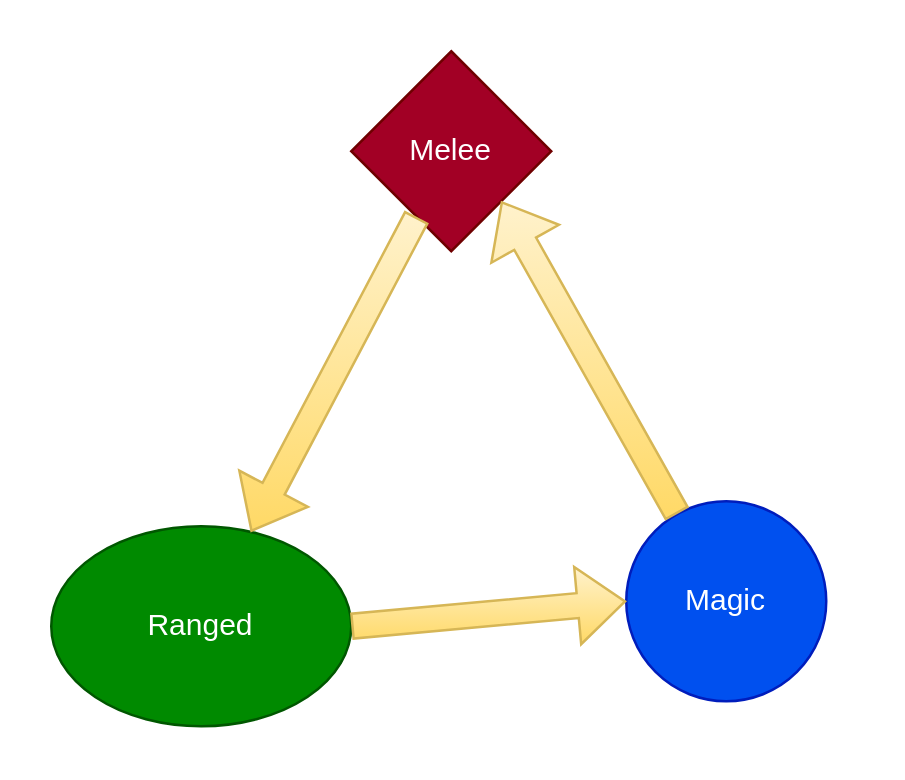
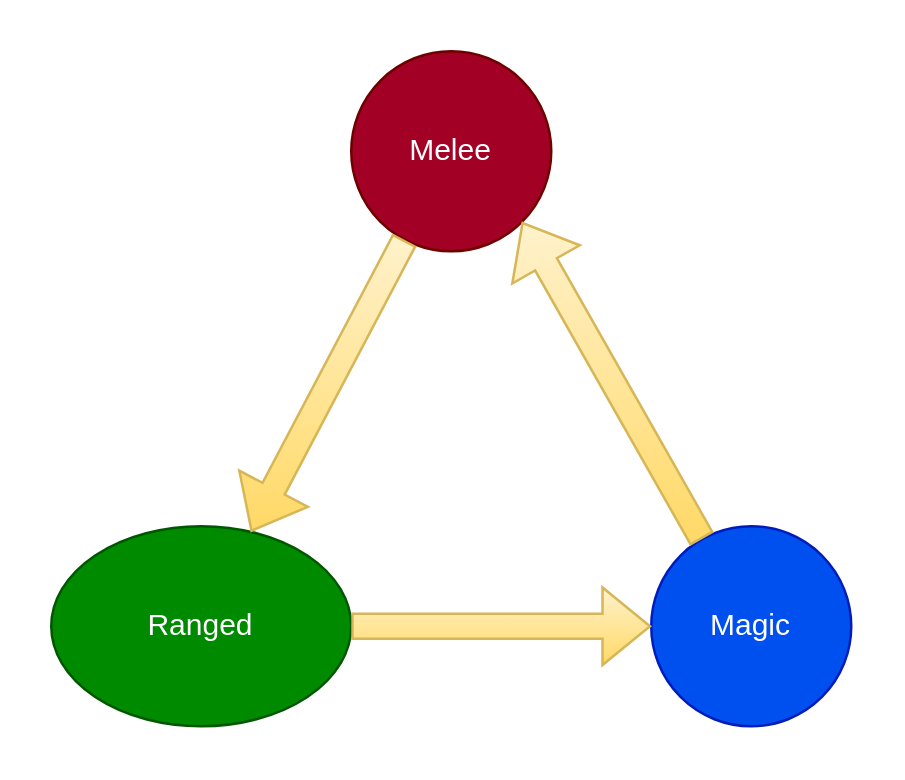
(451, 151) -> (451, 151)
(726, 601) -> (751, 626)
